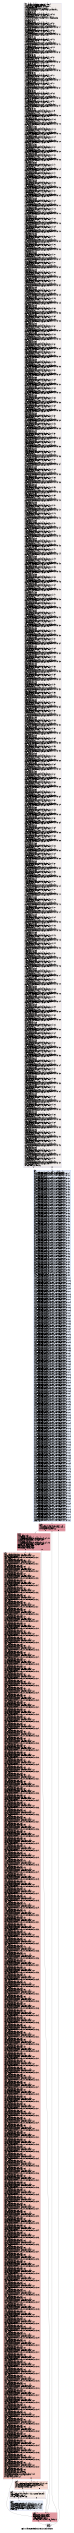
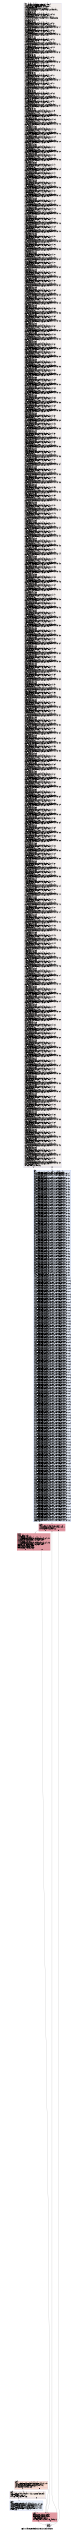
(22, 2016) -> none
